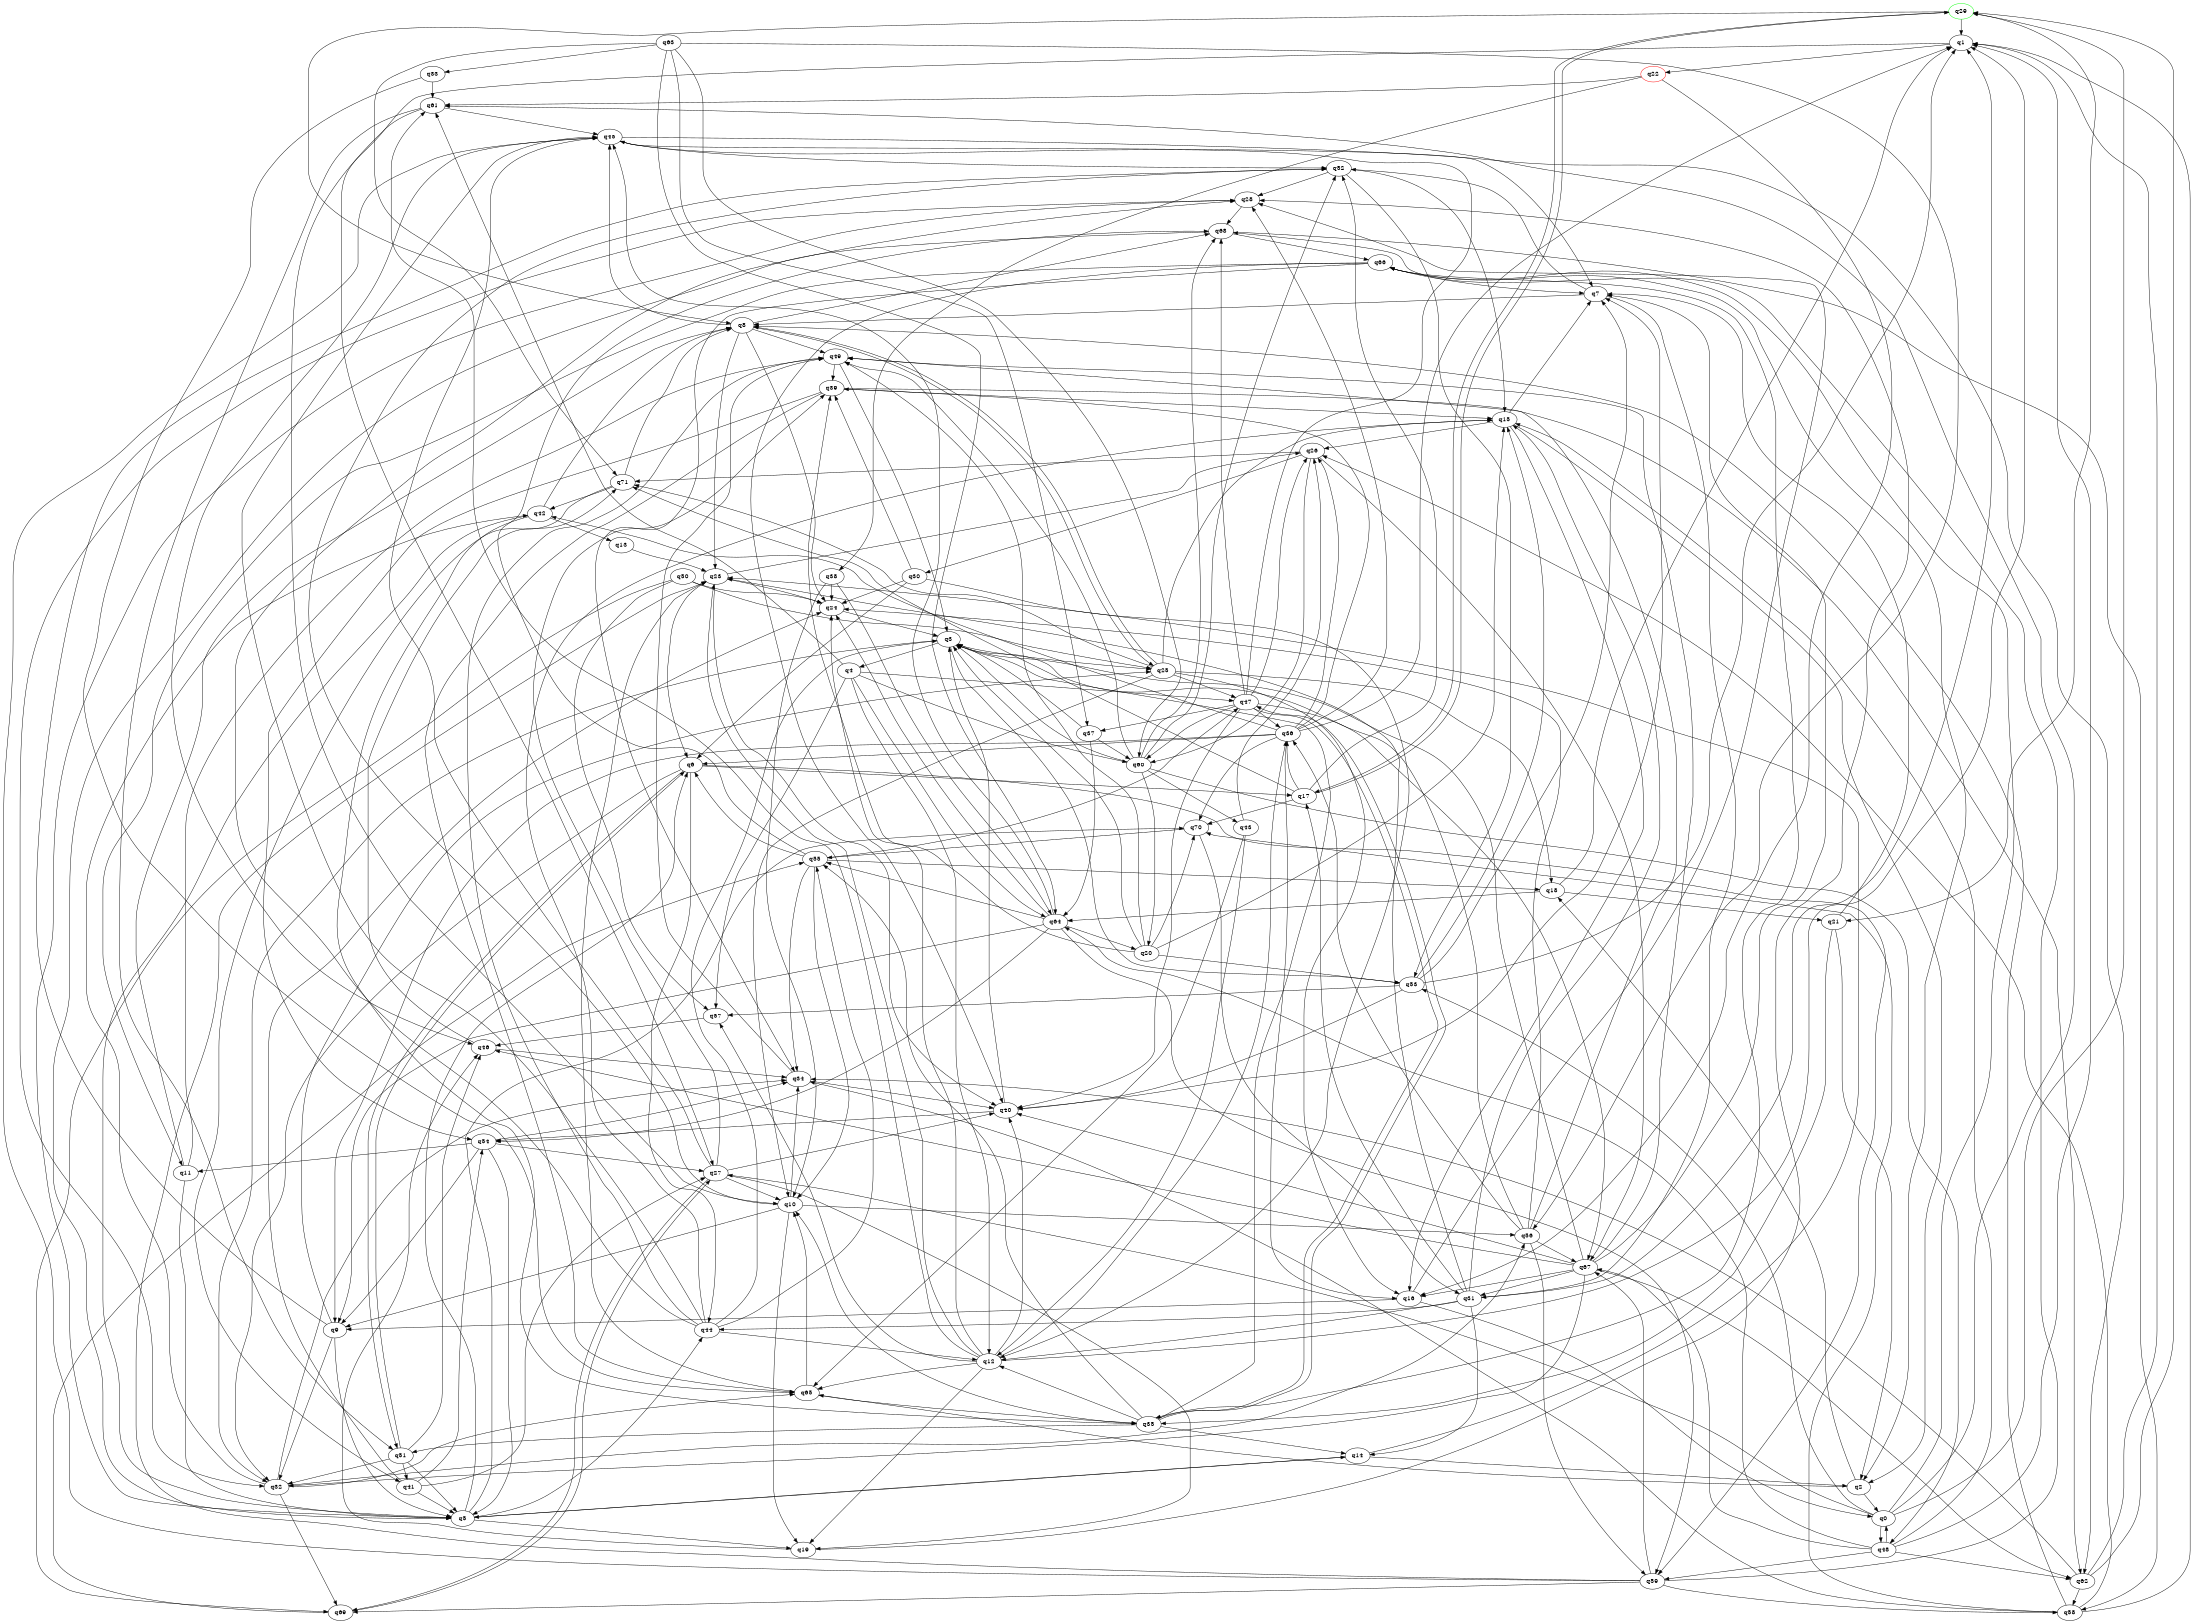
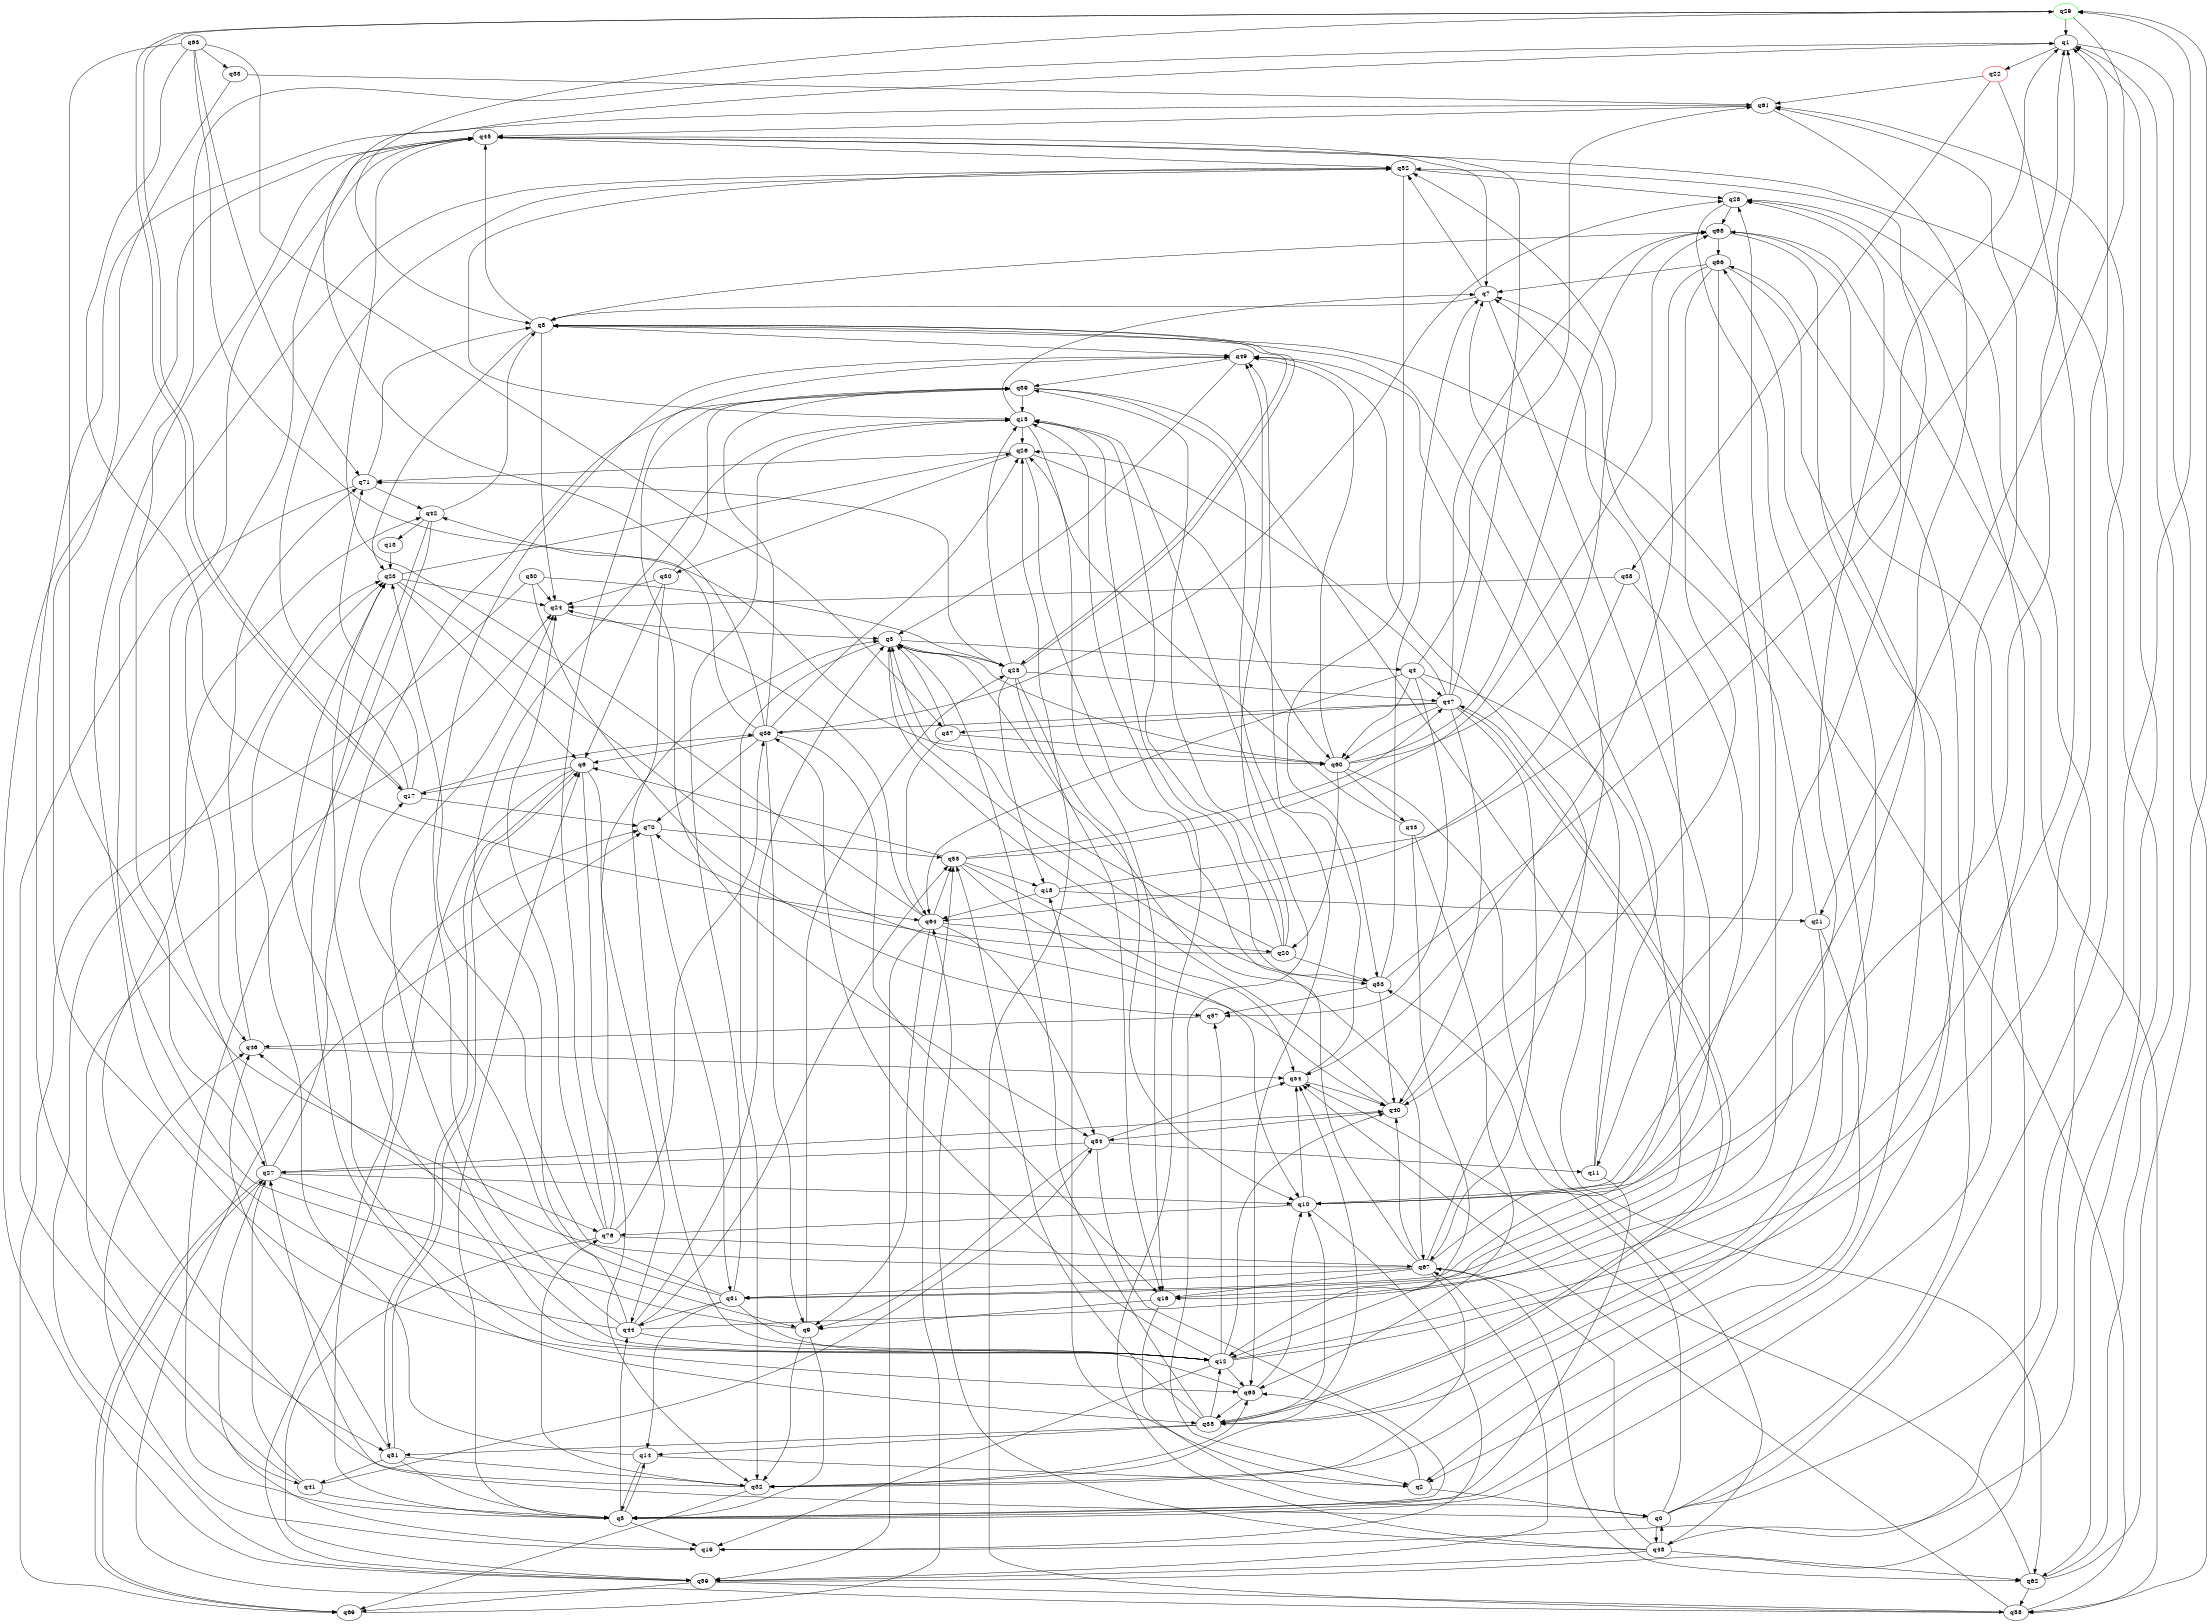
(2190, 799) -> (2207, 862)
(1527, 1236) -> (608, 1236)
(575, 1264) -> (522, 1251)
